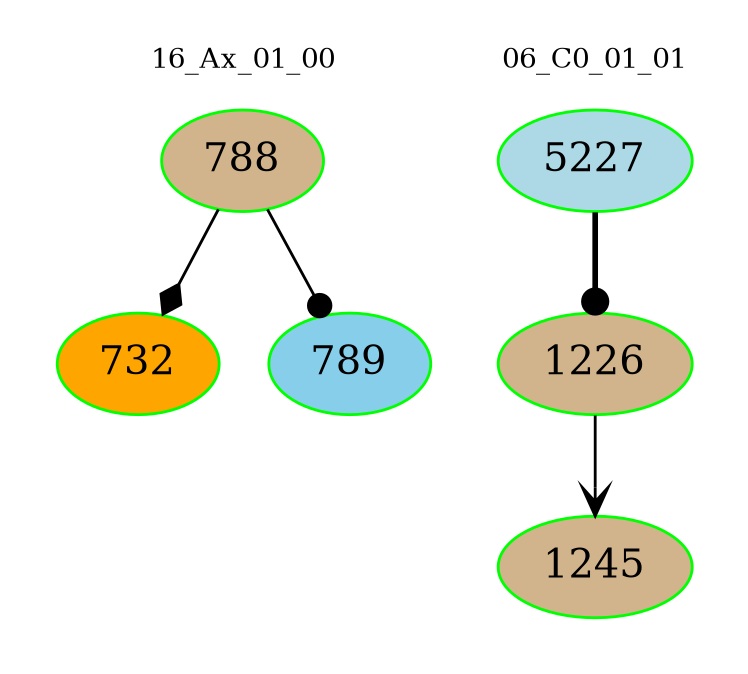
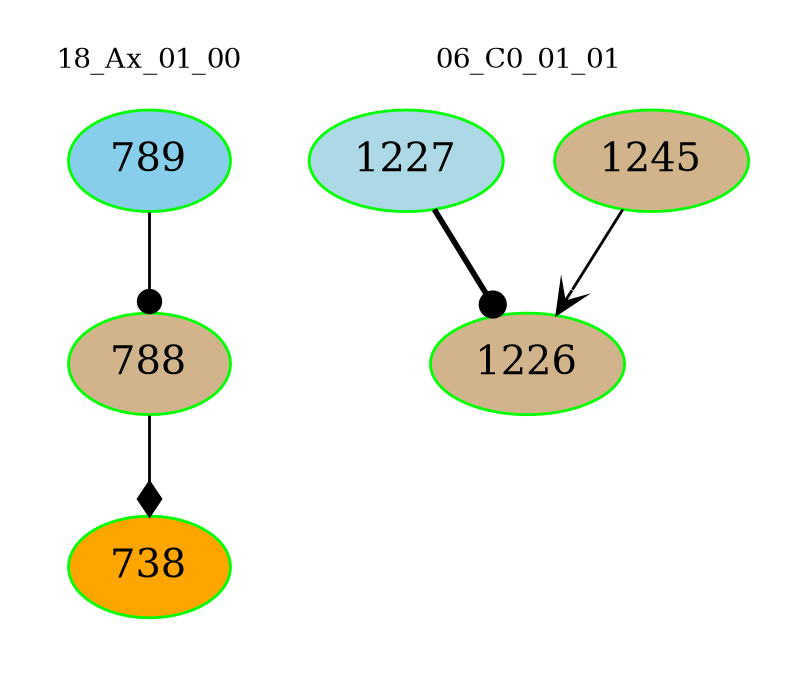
(244, 61) -> (150, 61)
(595, 161) -> (406, 161)
(291, 252) -> (150, 251)
(138, 364) -> (150, 567)
(595, 452) -> (598, 250)
